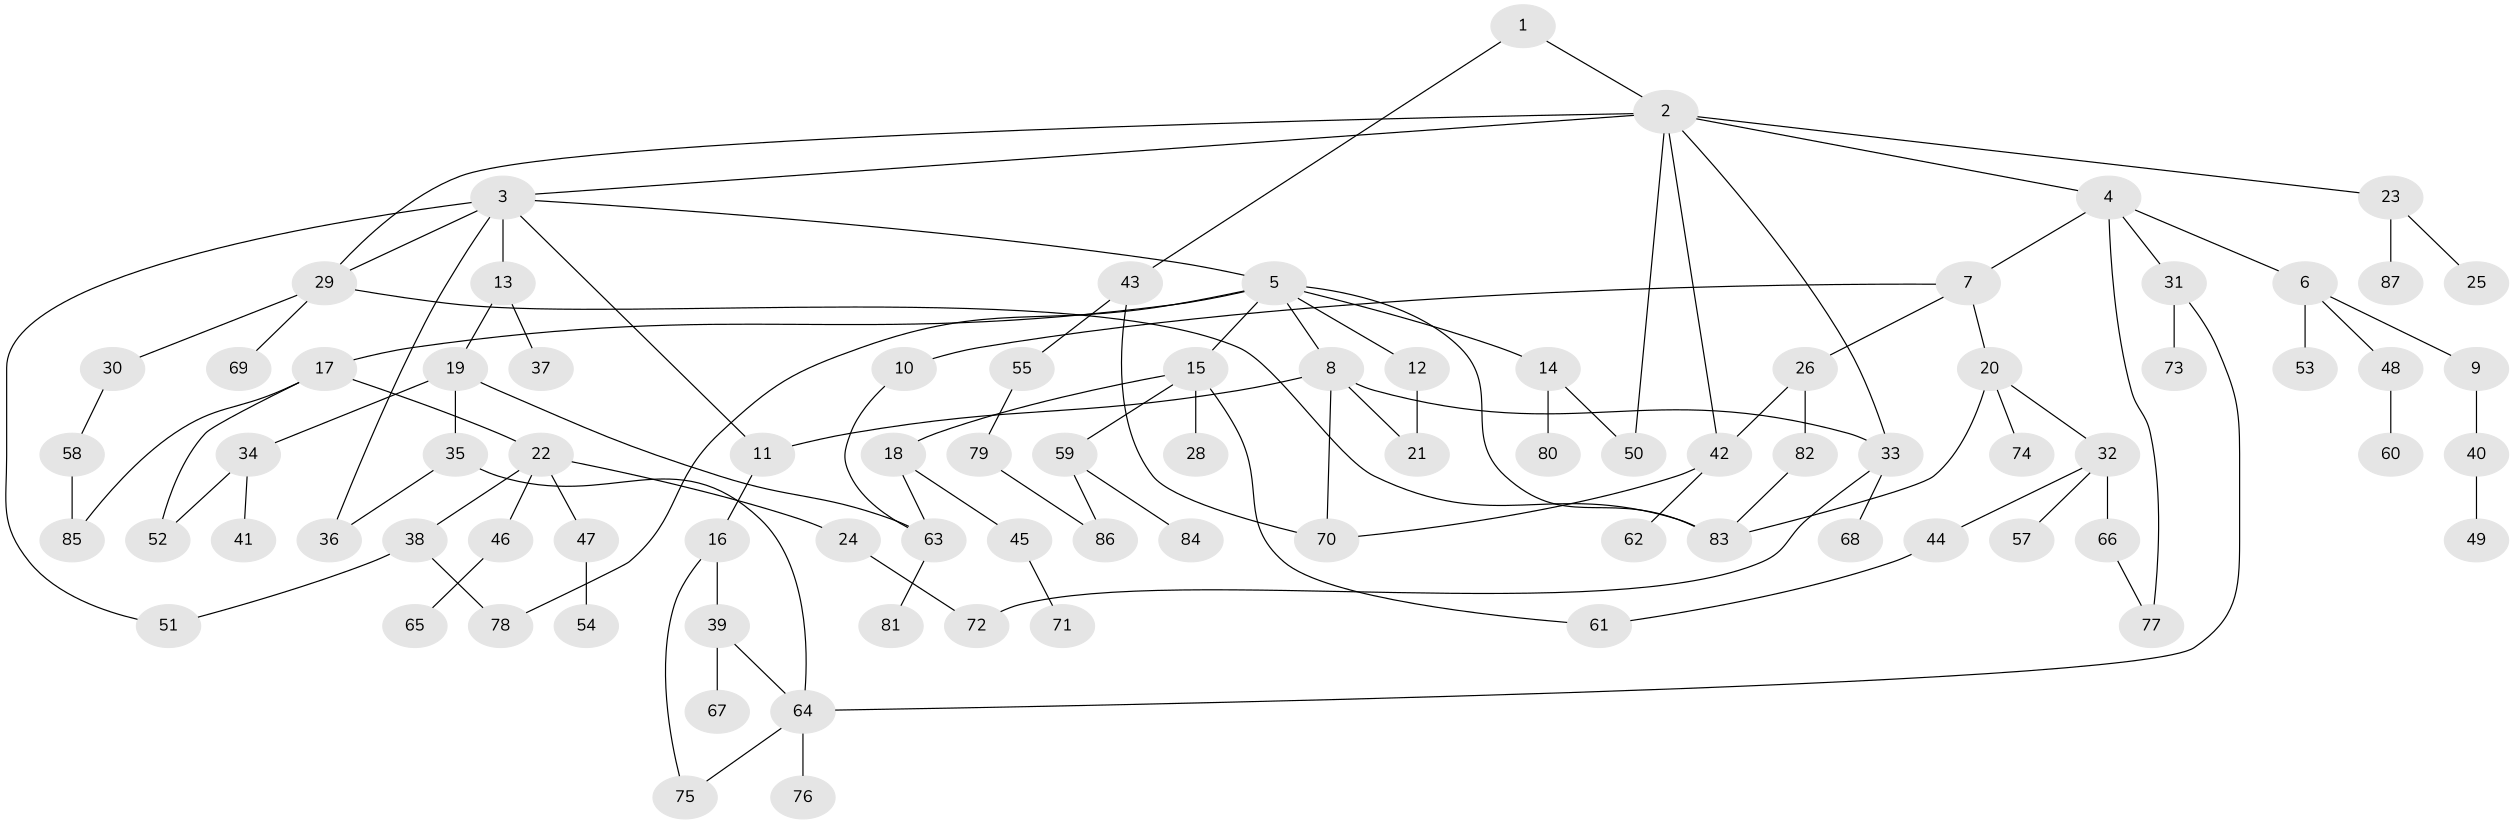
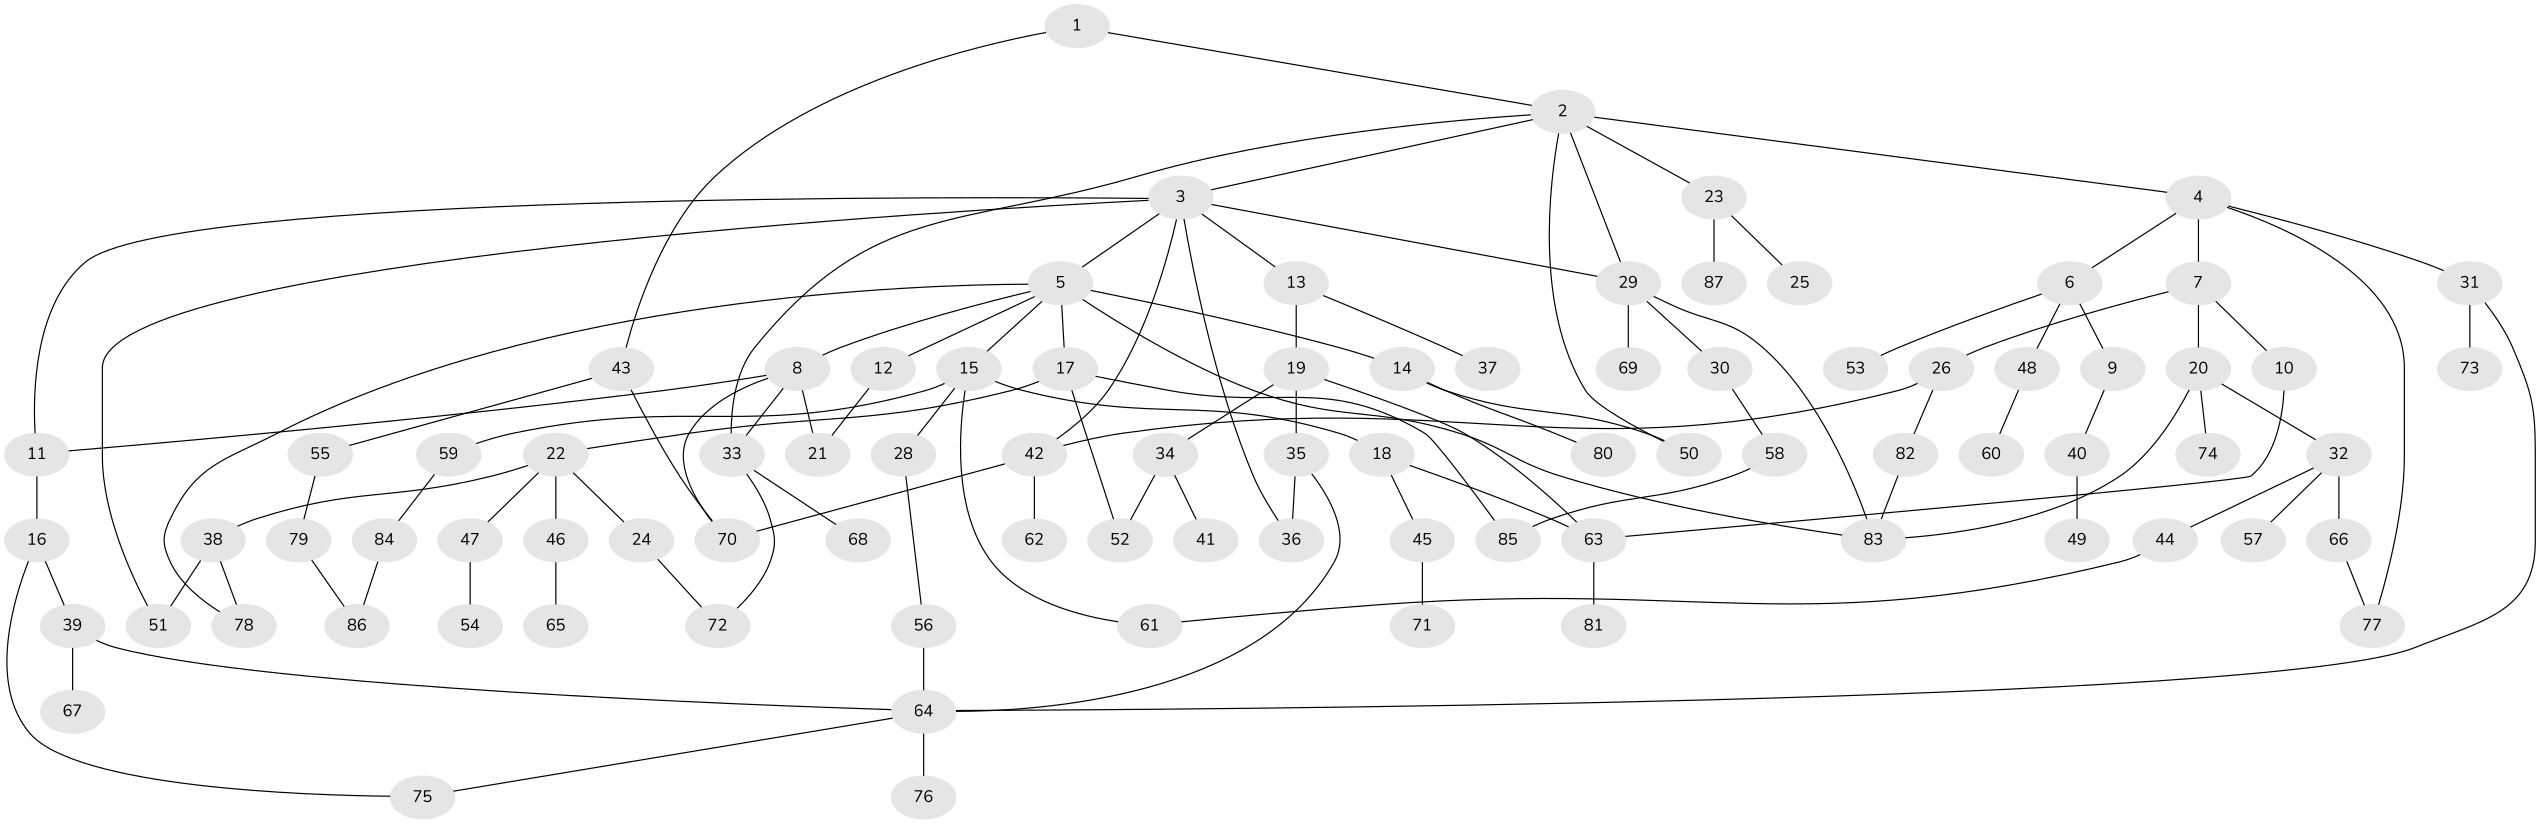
(1692, 276) -> (1134, 347)
(1085, 497) -> (371, 583)
none -> (924, 626)
